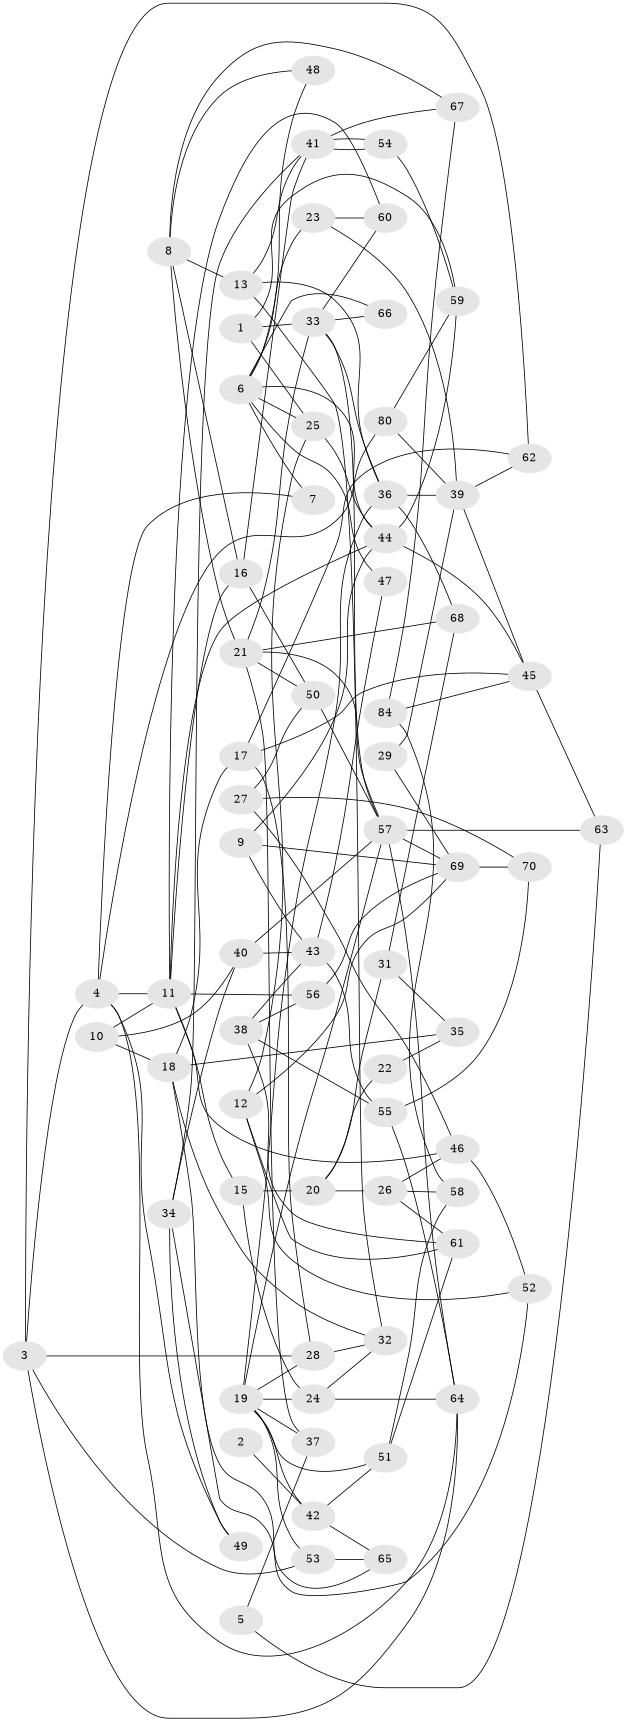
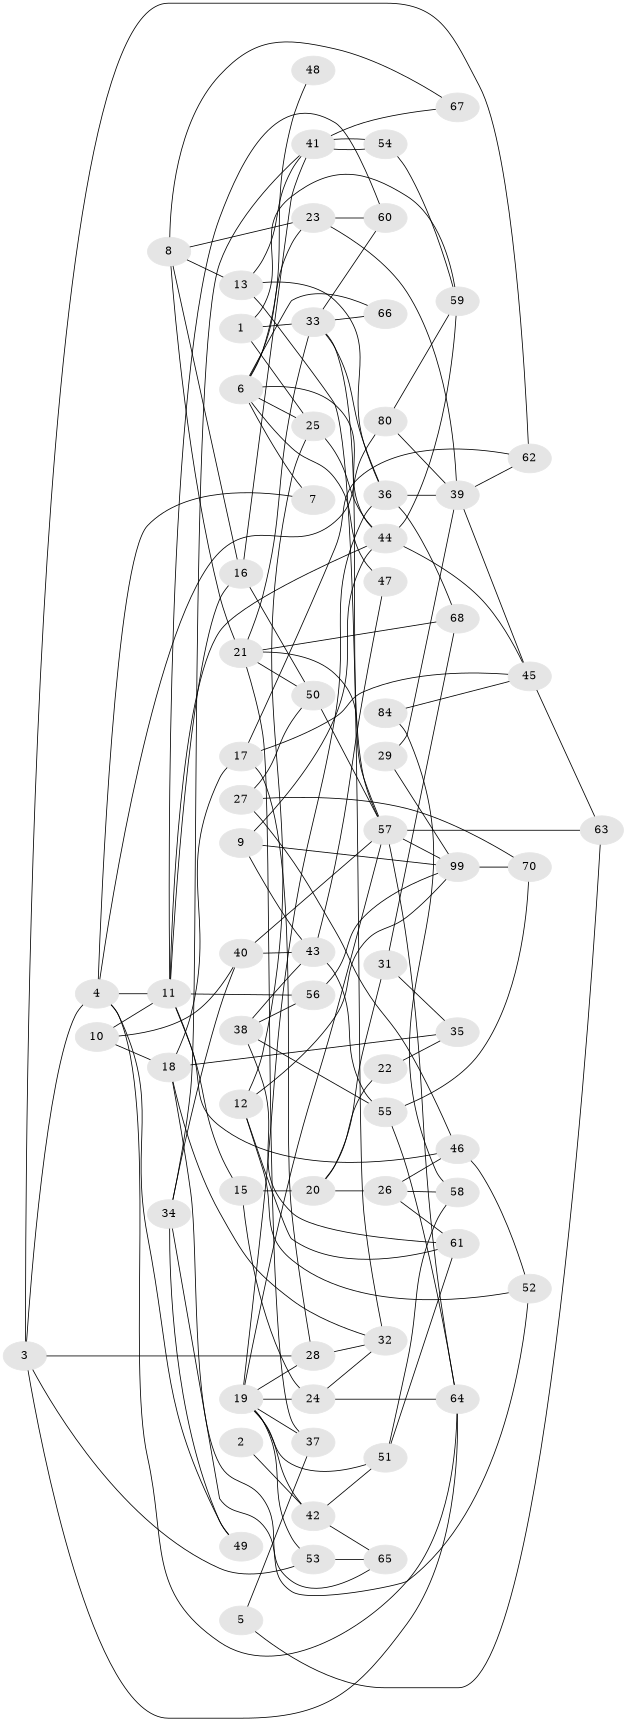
(198, 126) -> (241, 235)
(425, 411) -> none
(458, 867) -> (458, 867)
